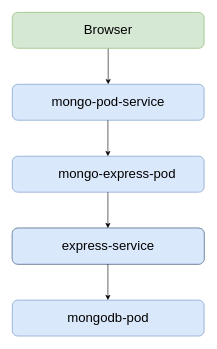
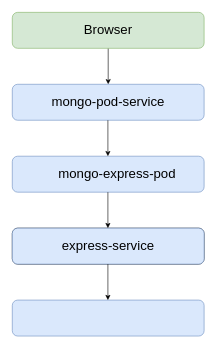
(108, 318) -> none
